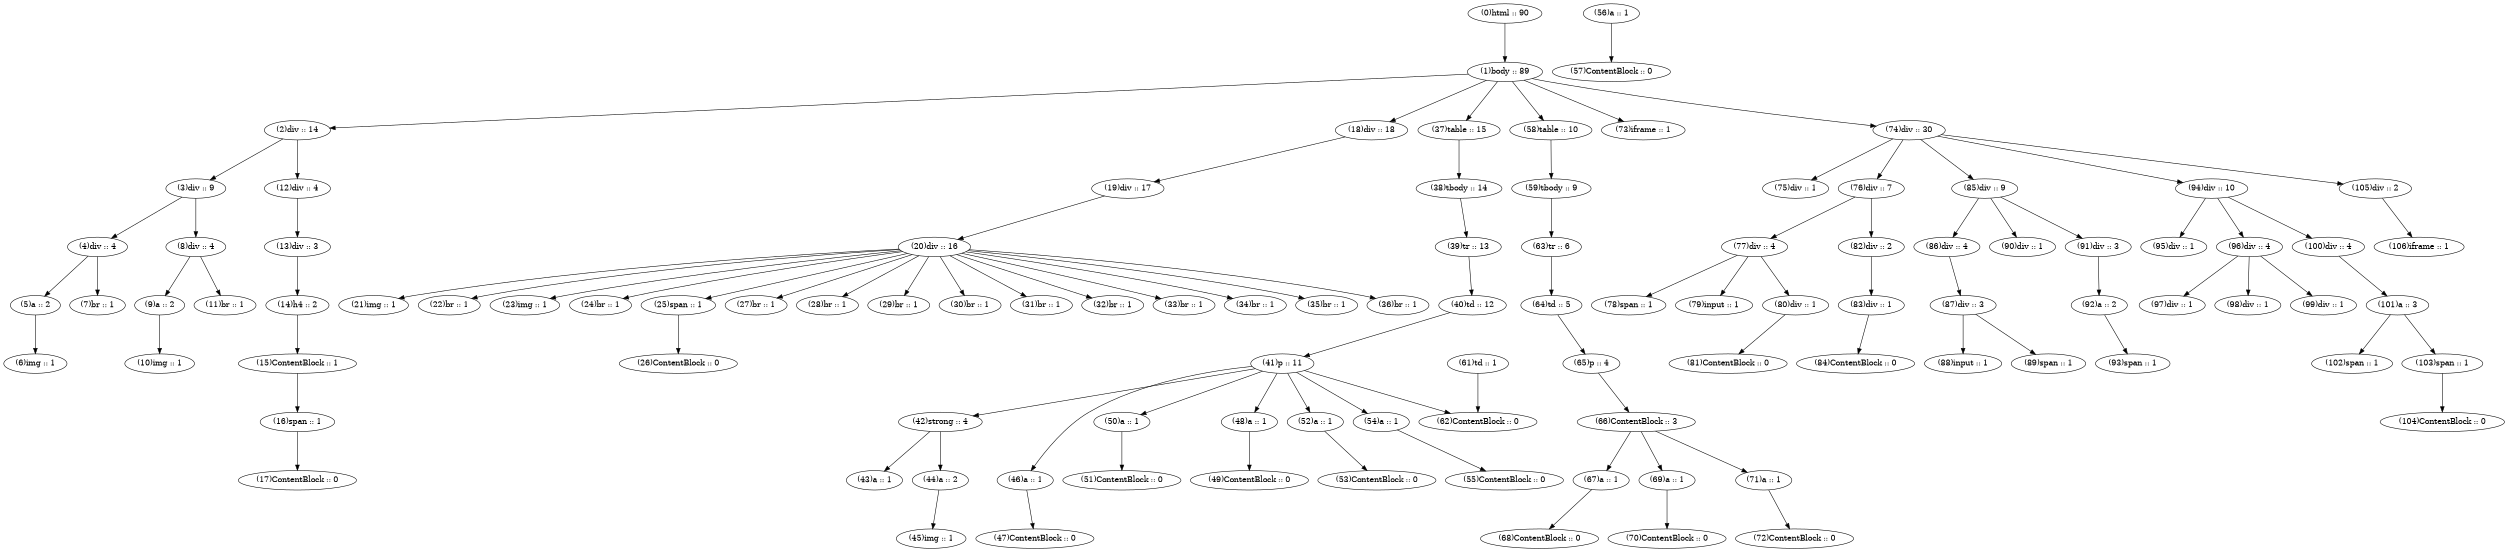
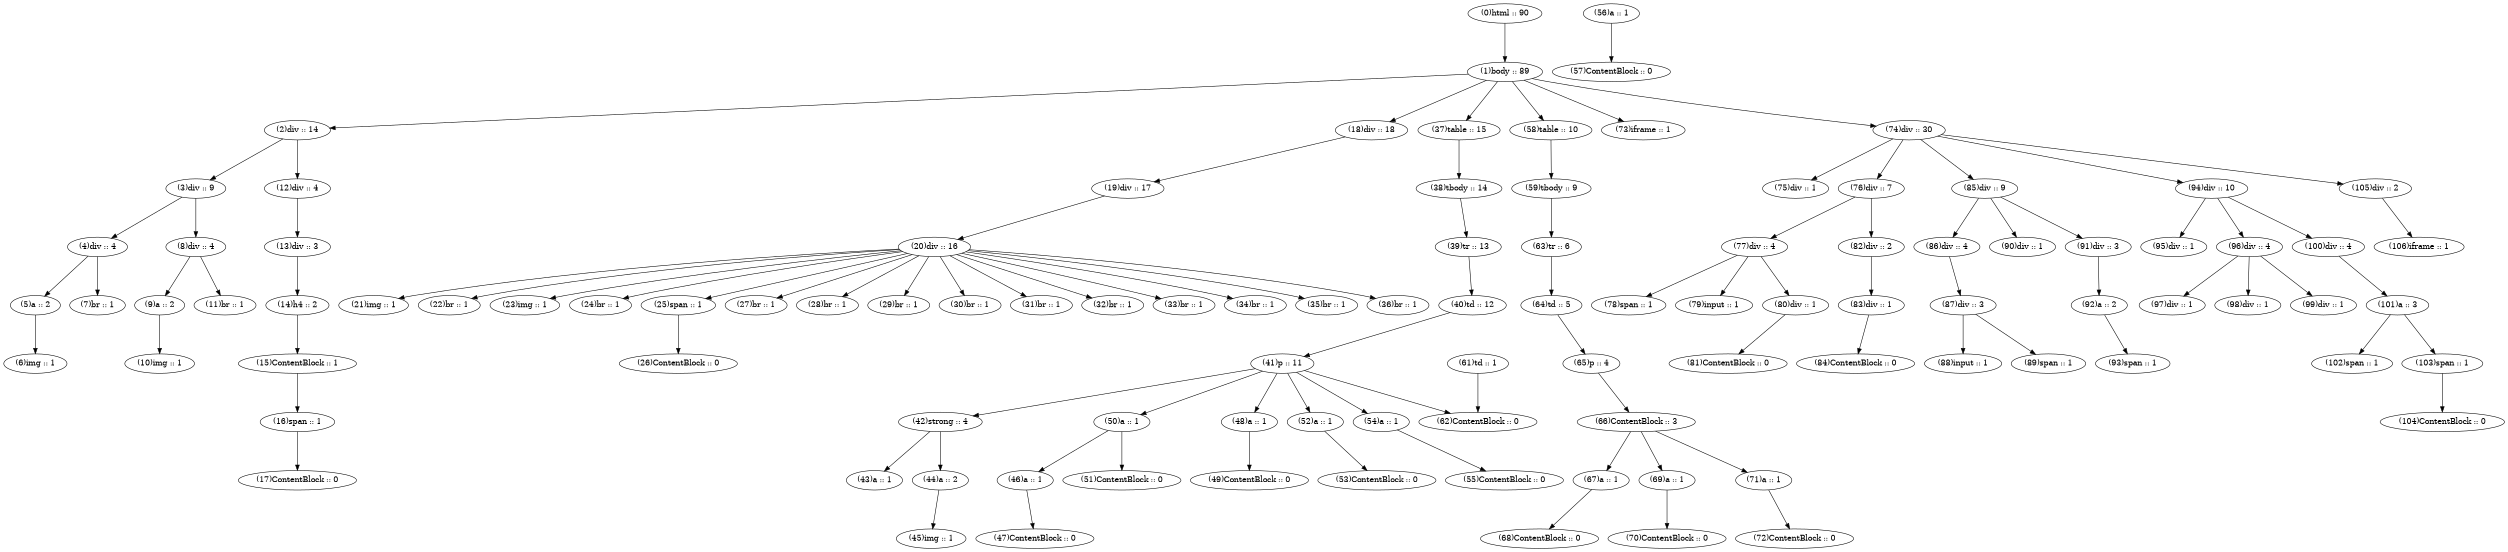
(1125, 395) -> (1076, 450)
